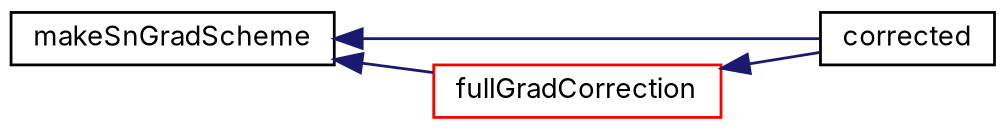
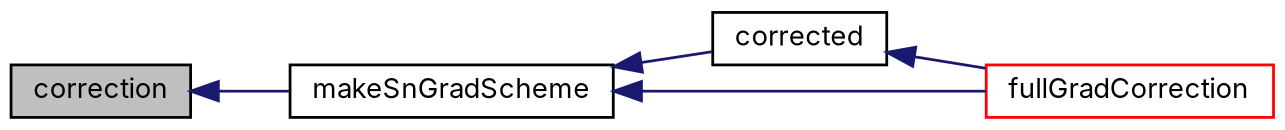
(784, 58) -> (950, 63)
none -> (101, 91)
